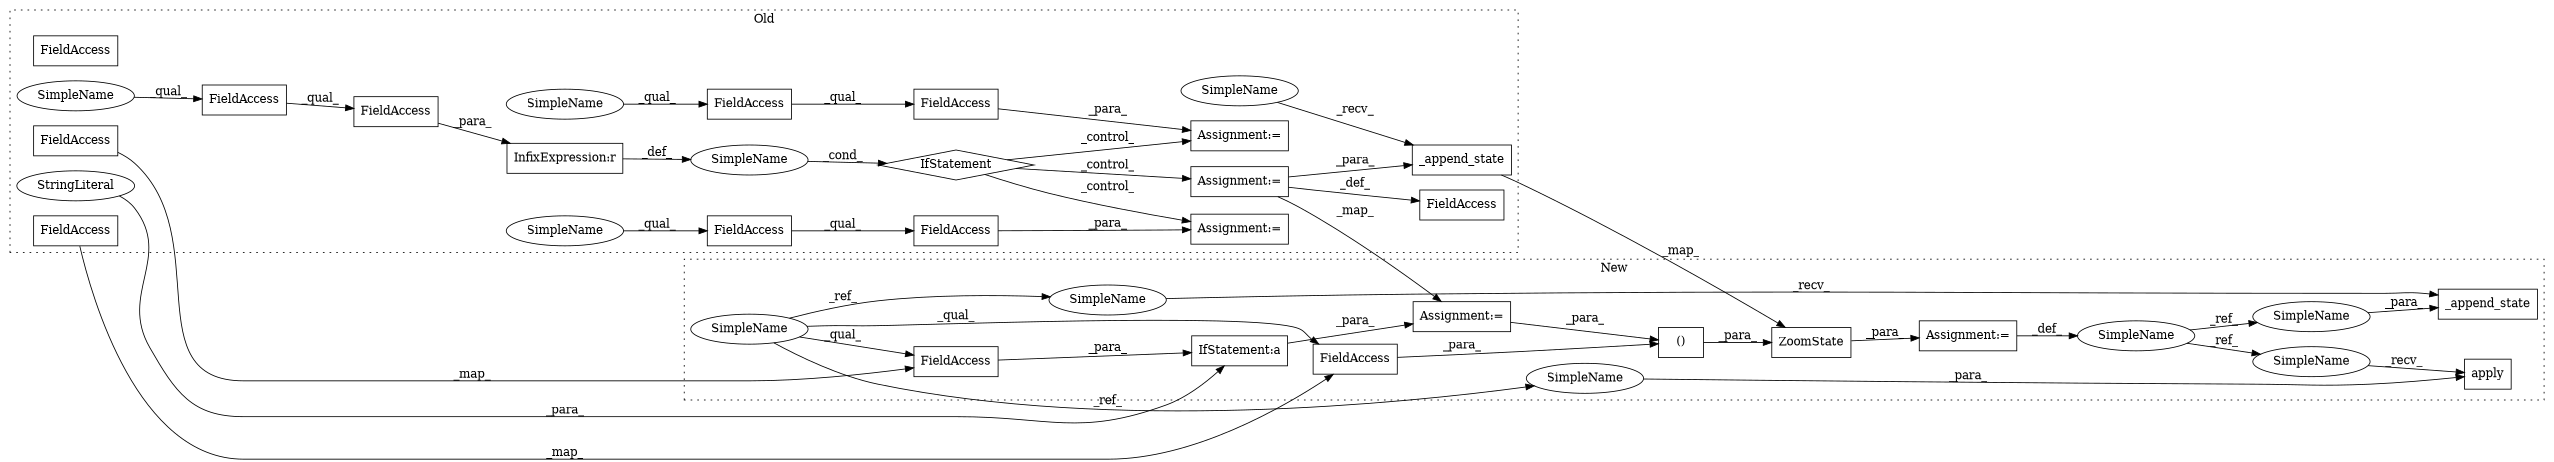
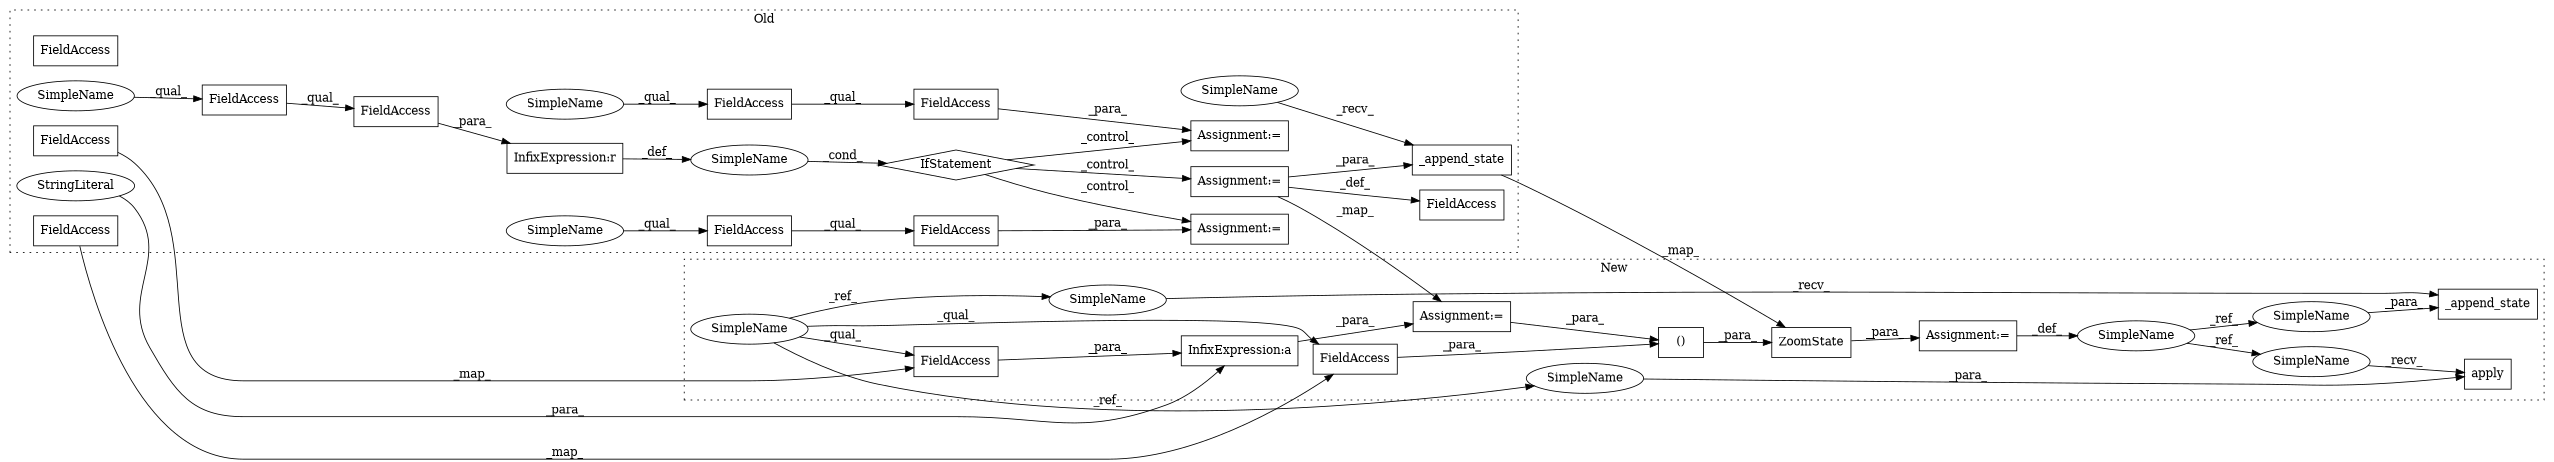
(1240, 351) -> (1240, 351)
